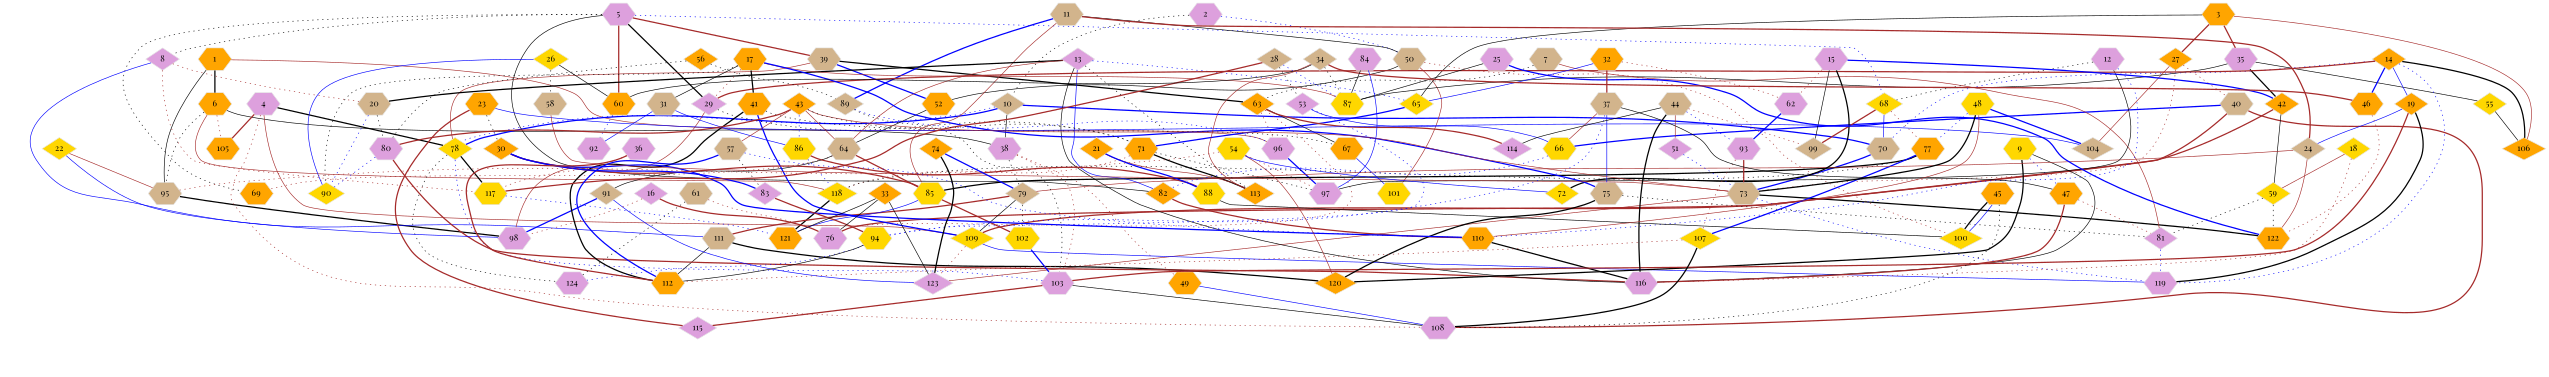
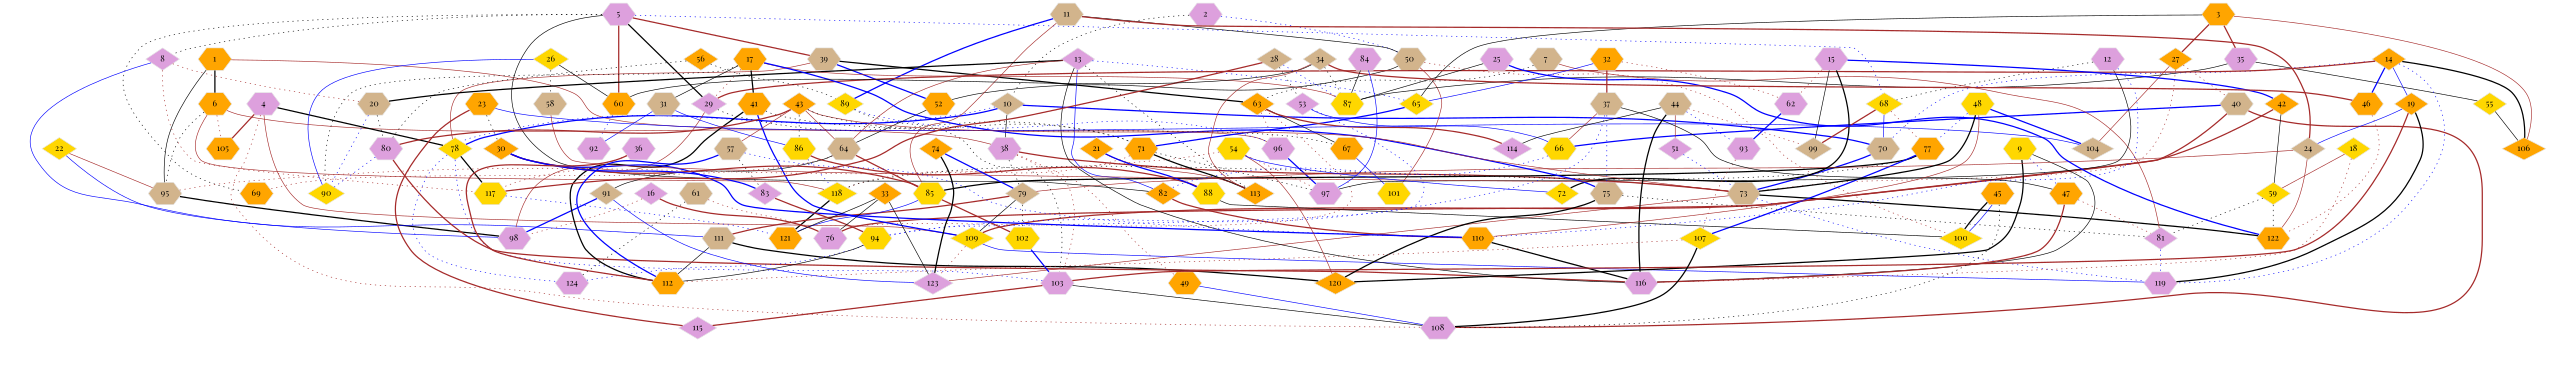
(2263, 83) -> none
(845, 104) -> (845, 104)
(799, 126) -> (799, 126)
(455, 131) -> (455, 131)
(1607, 149) -> (1607, 149)
(1744, 171) -> (1373, 174)
(436, 258) -> (436, 258)
